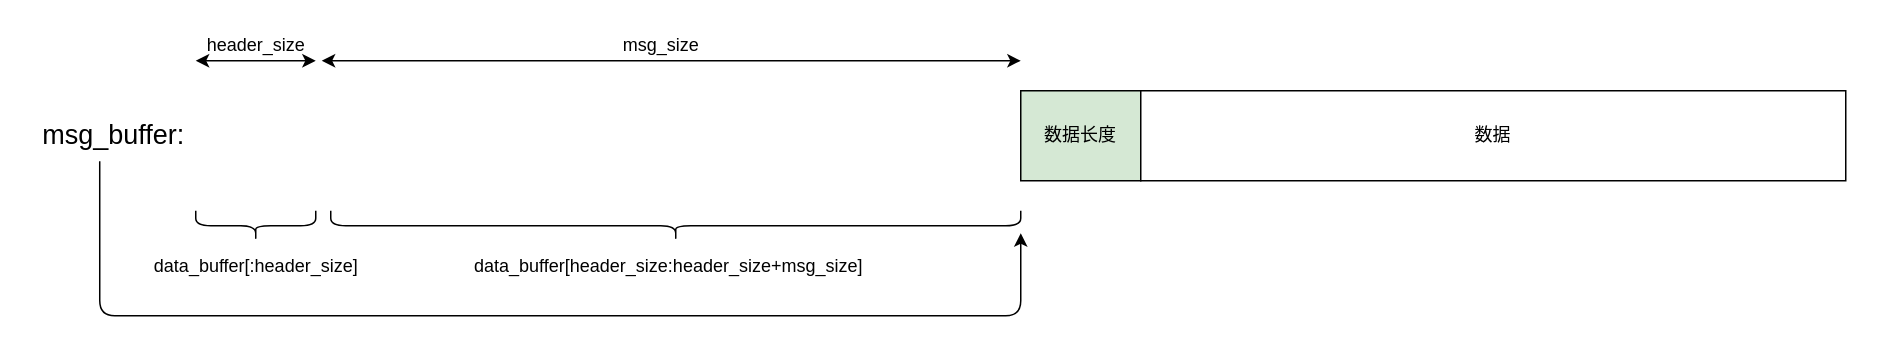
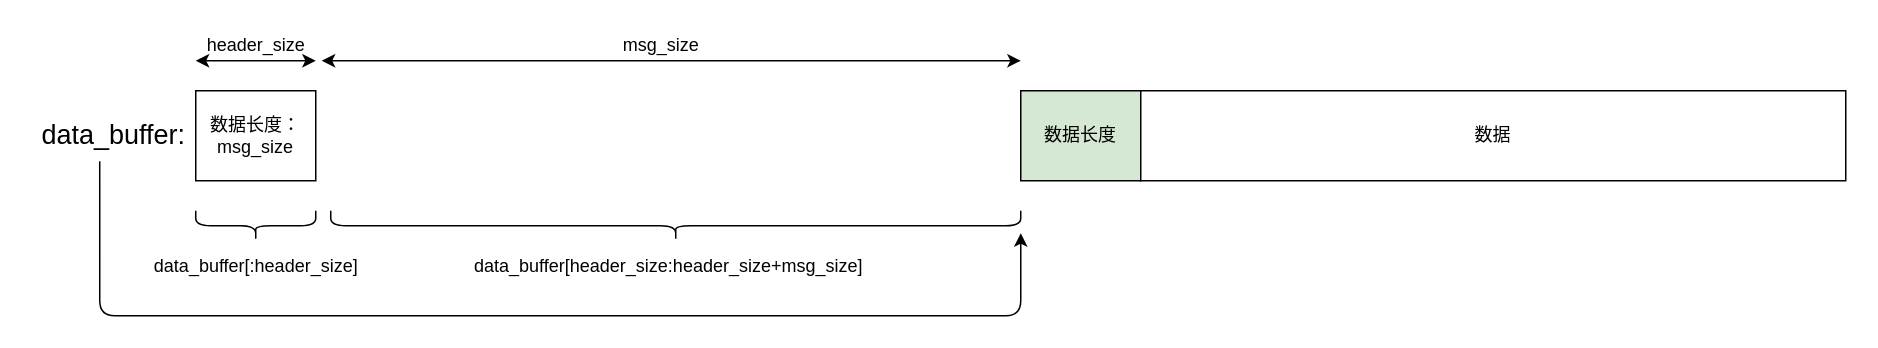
(114, 136) -> (114, 136)
none -> (256, 136)
